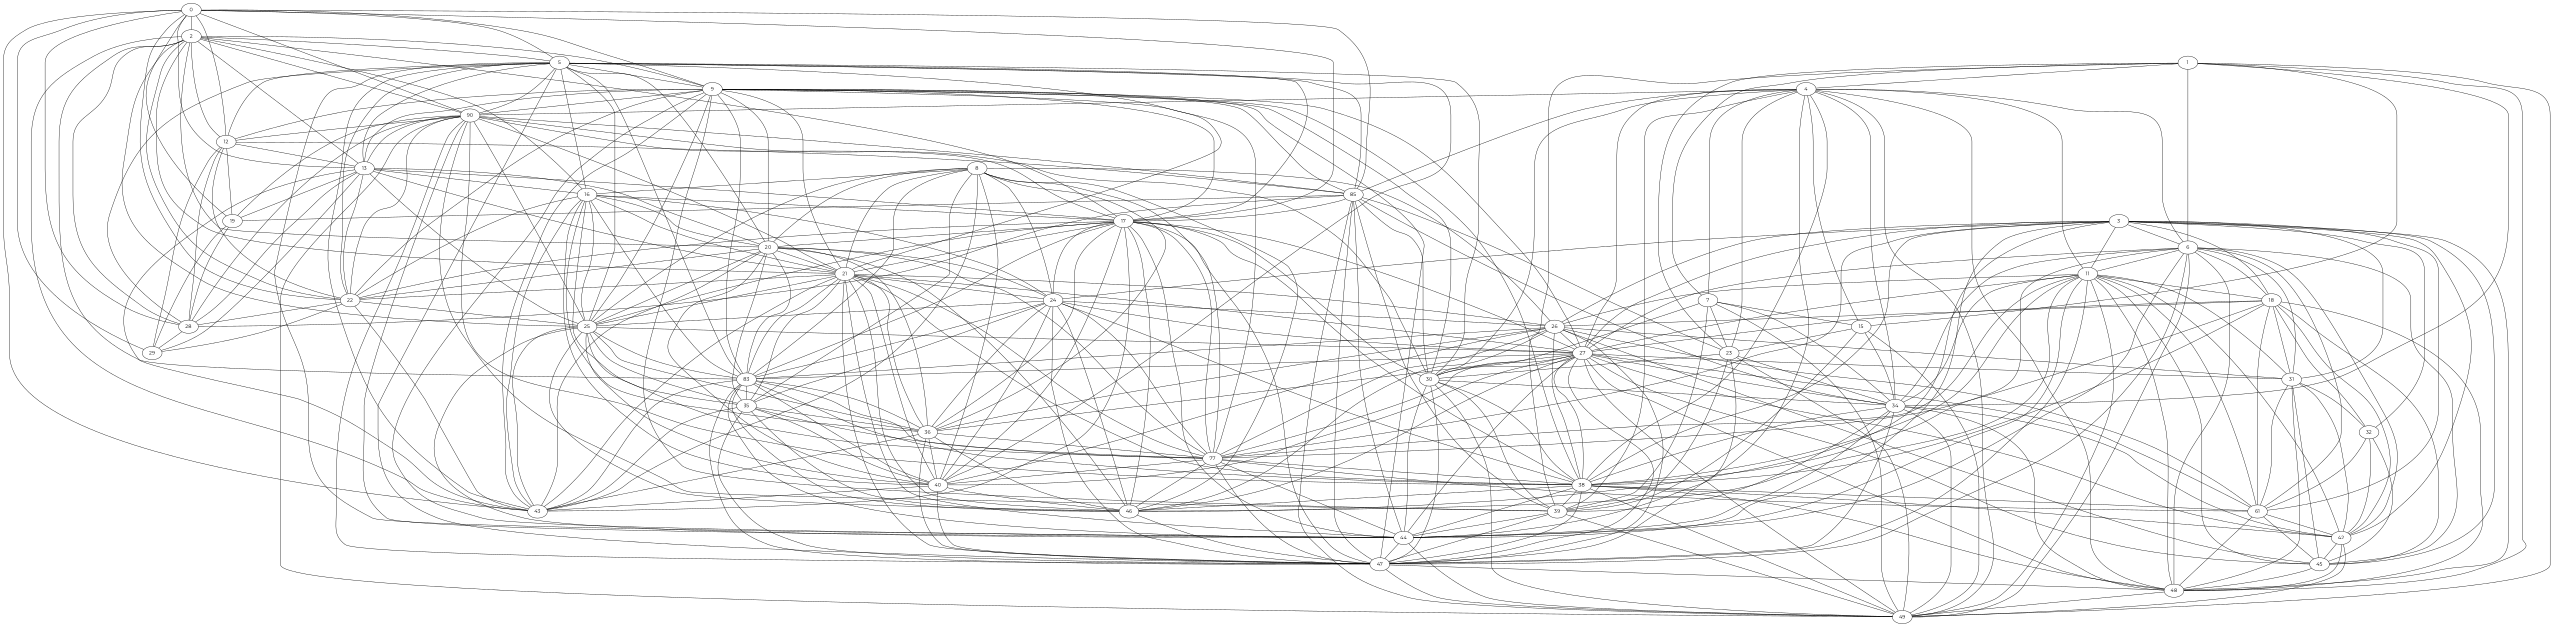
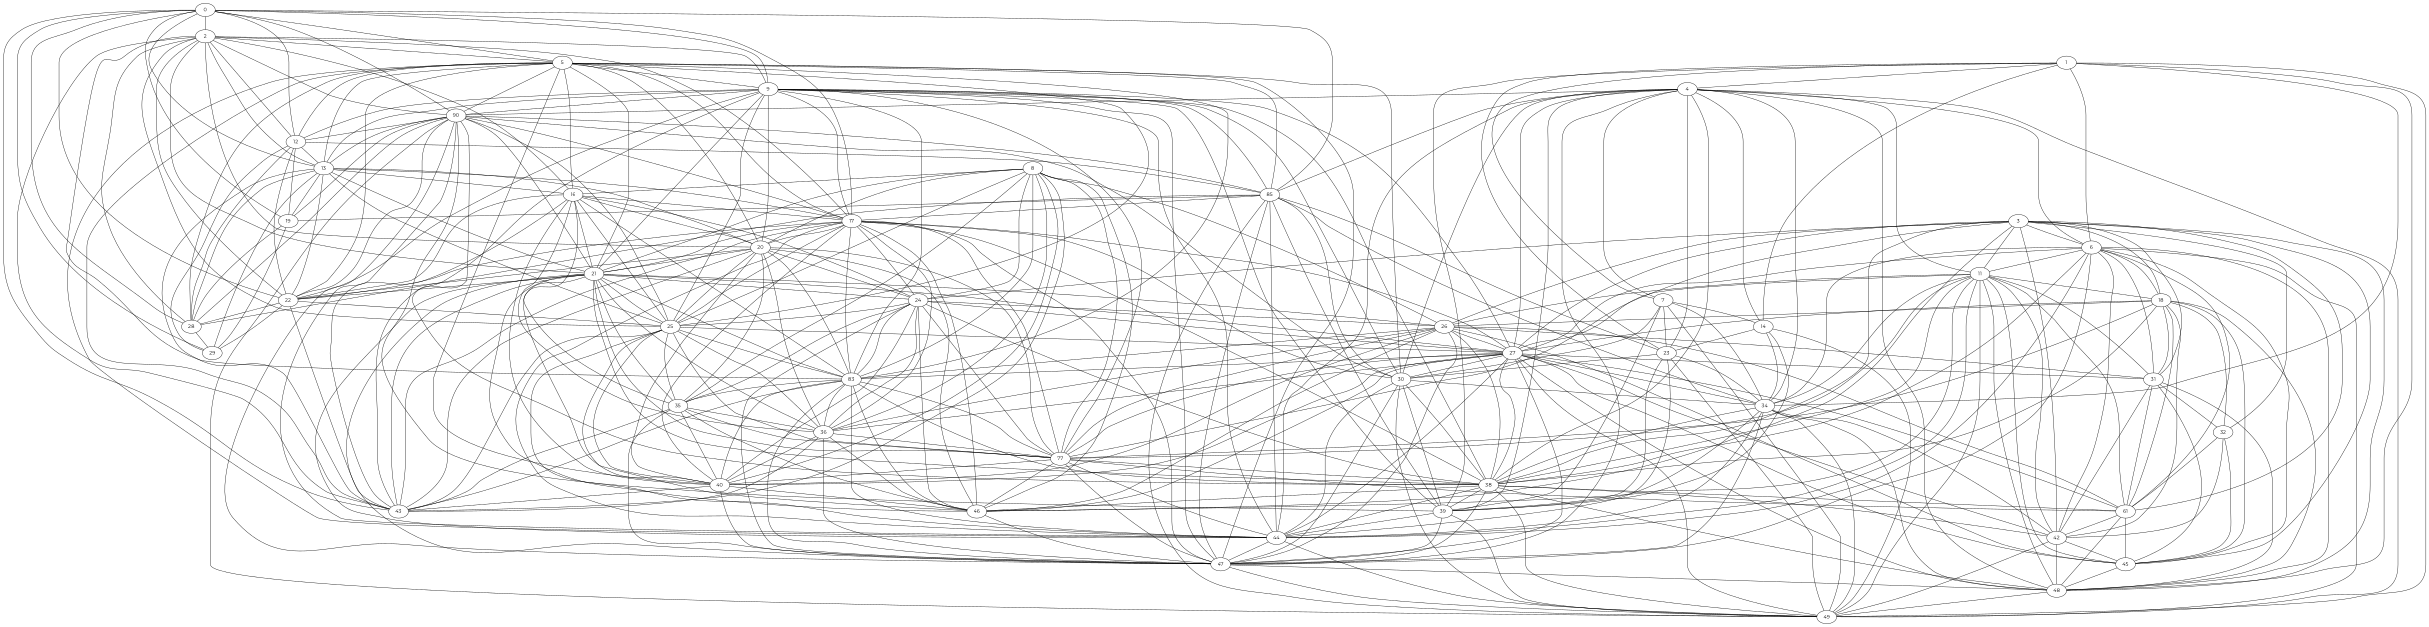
(1861, 327) -> (1763, 327)
(1825, 478) -> (1376, 219)
(1827, 544) -> none
